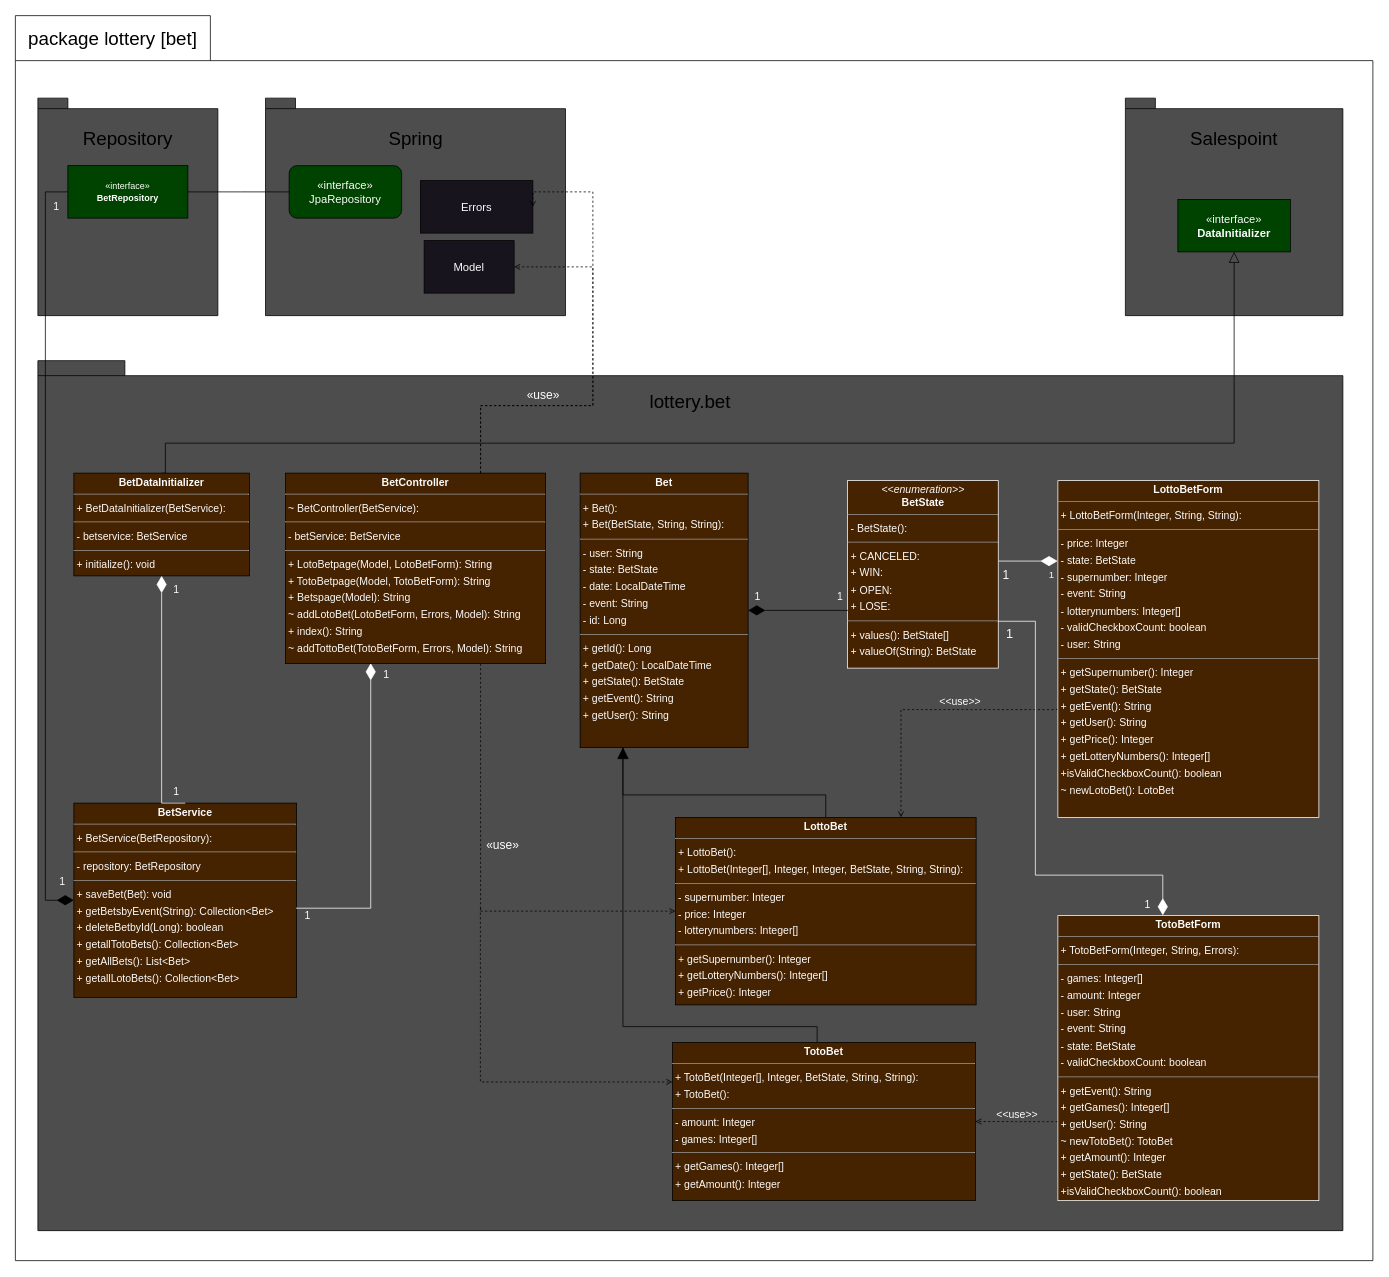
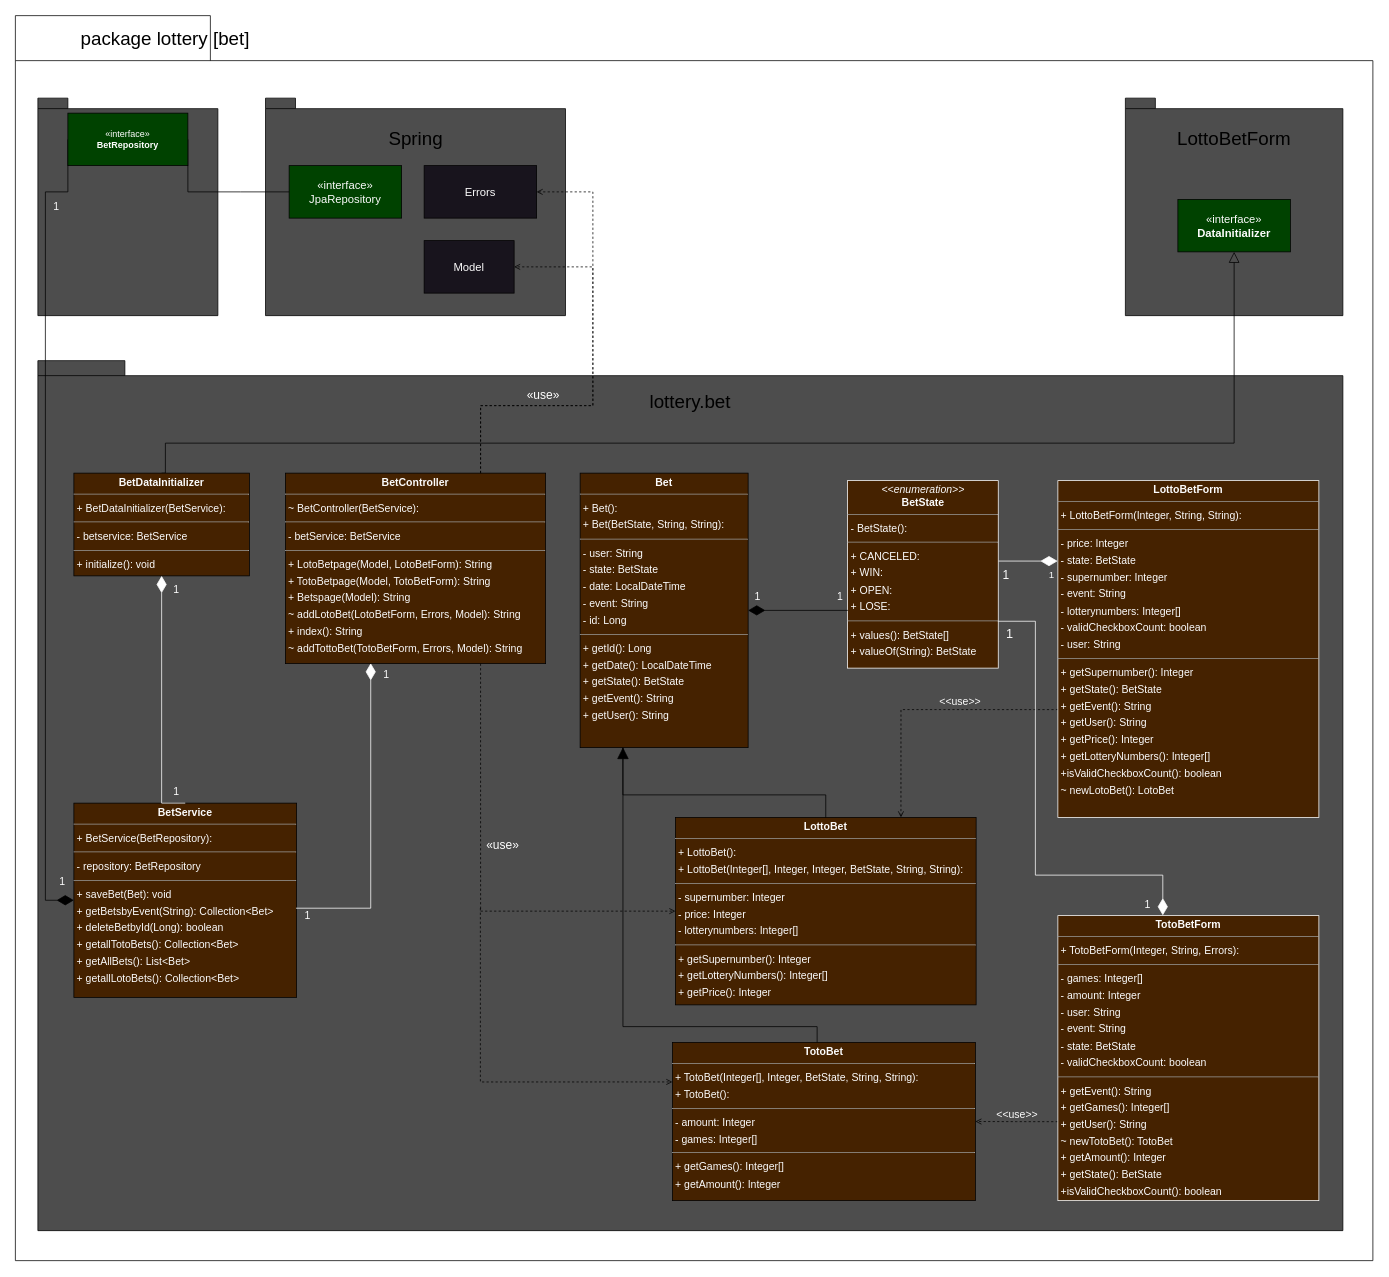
(113, 38) -> (165, 38)
(1234, 122) -> (1234, 122)
(128, 192) -> (128, 139)
(345, 192) -> (345, 192)
(477, 207) -> (480, 192)
